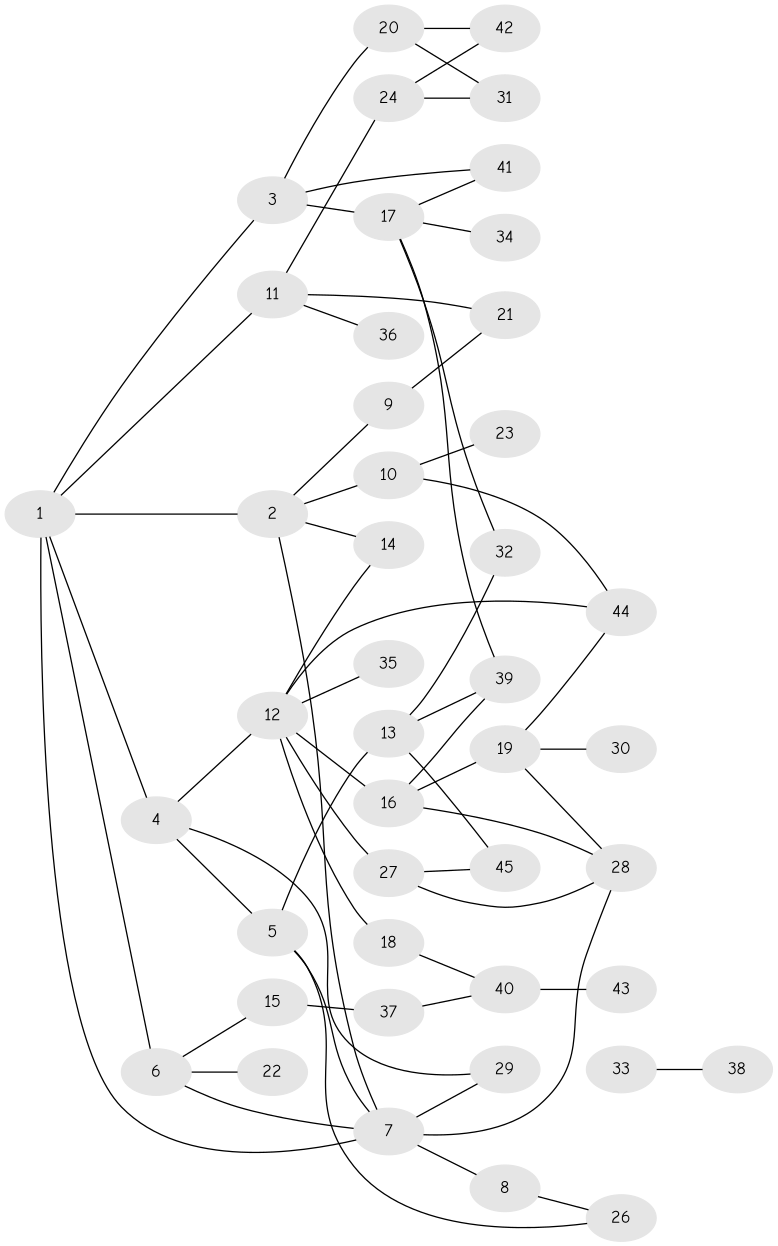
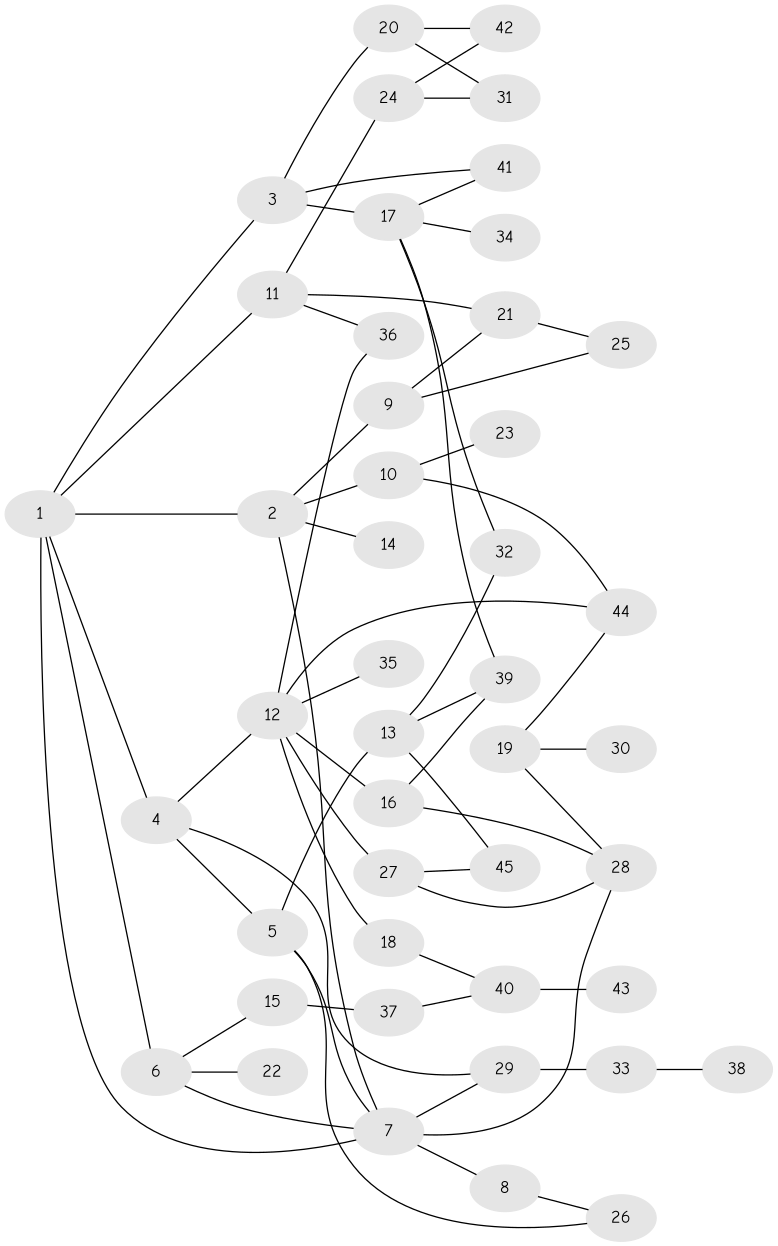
none -> (621, 345)
(326, 628) -> (317, 512)
(447, 776) -> none
none -> (558, 1070)
